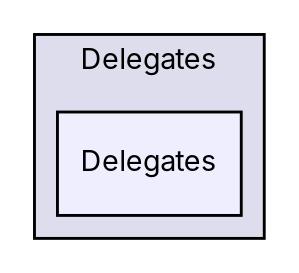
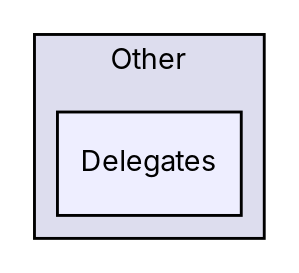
(149, 62) -> (149, 62)
